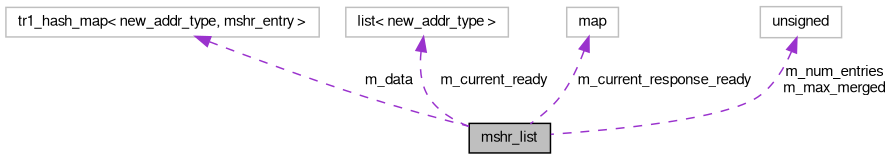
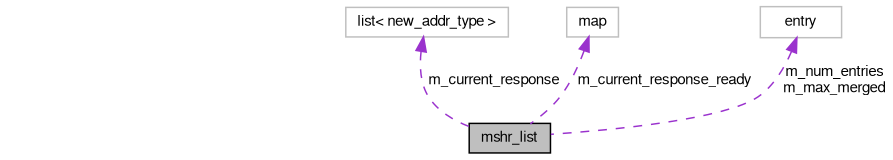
(163, 22) -> none
(801, 22) -> (801, 22)
(494, 81) -> (494, 81)
